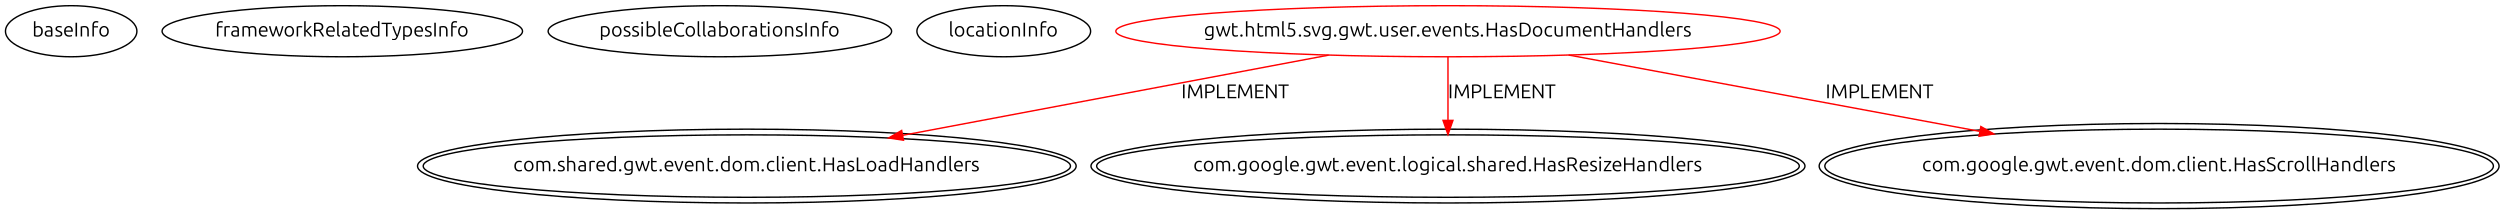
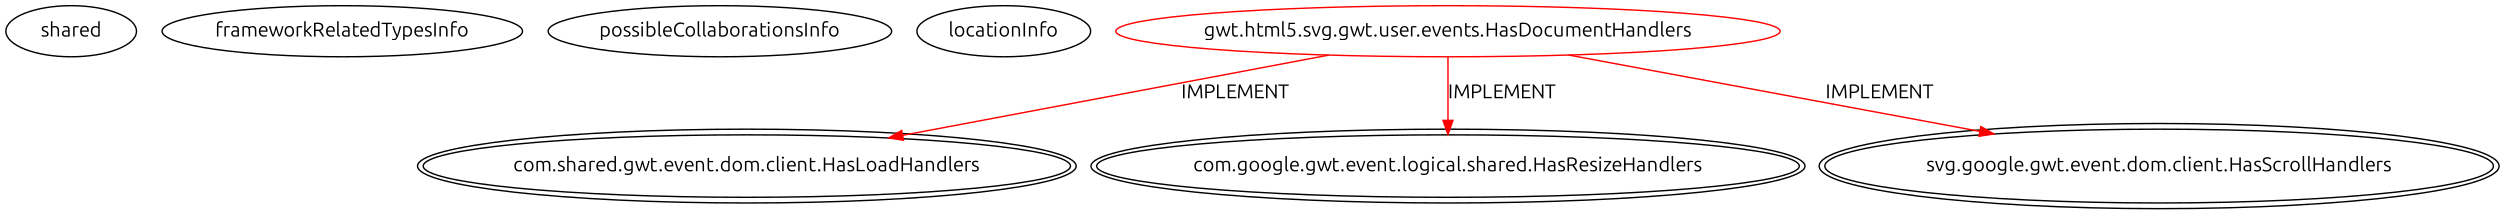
(71, 31) -> (71, 31)
(2159, 166) -> (2159, 166)
